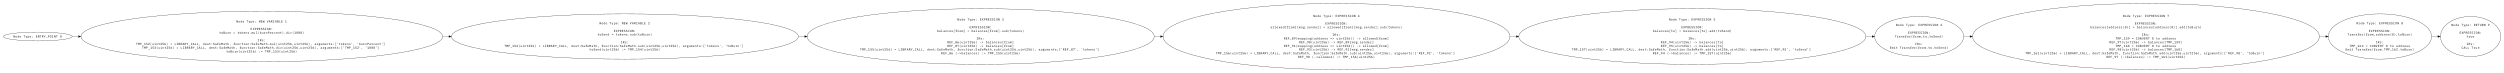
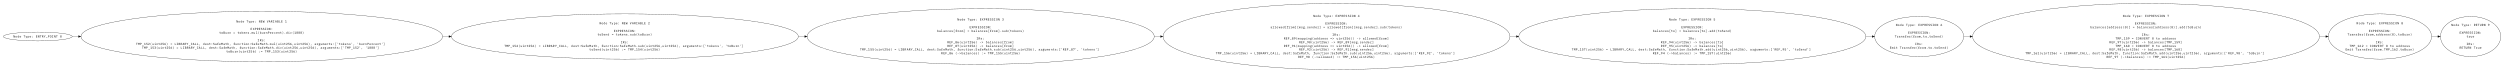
(2471, 37) -> (2471, 37)
